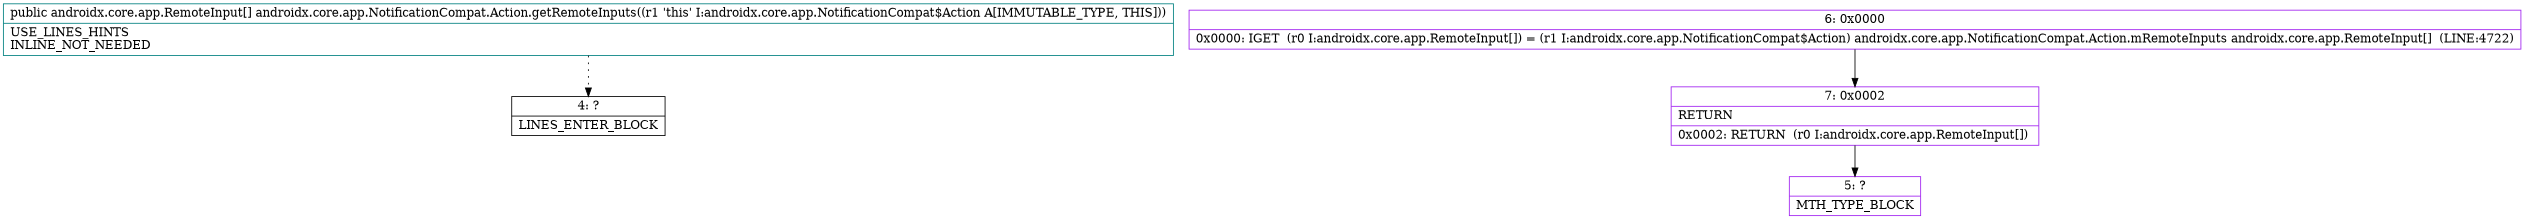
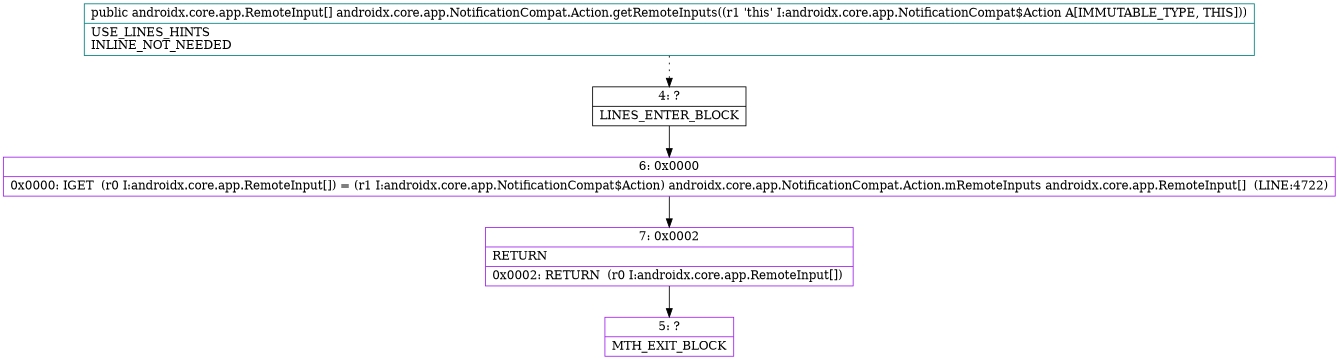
none -> (669, 137)
(1855, 205) -> (669, 346)
